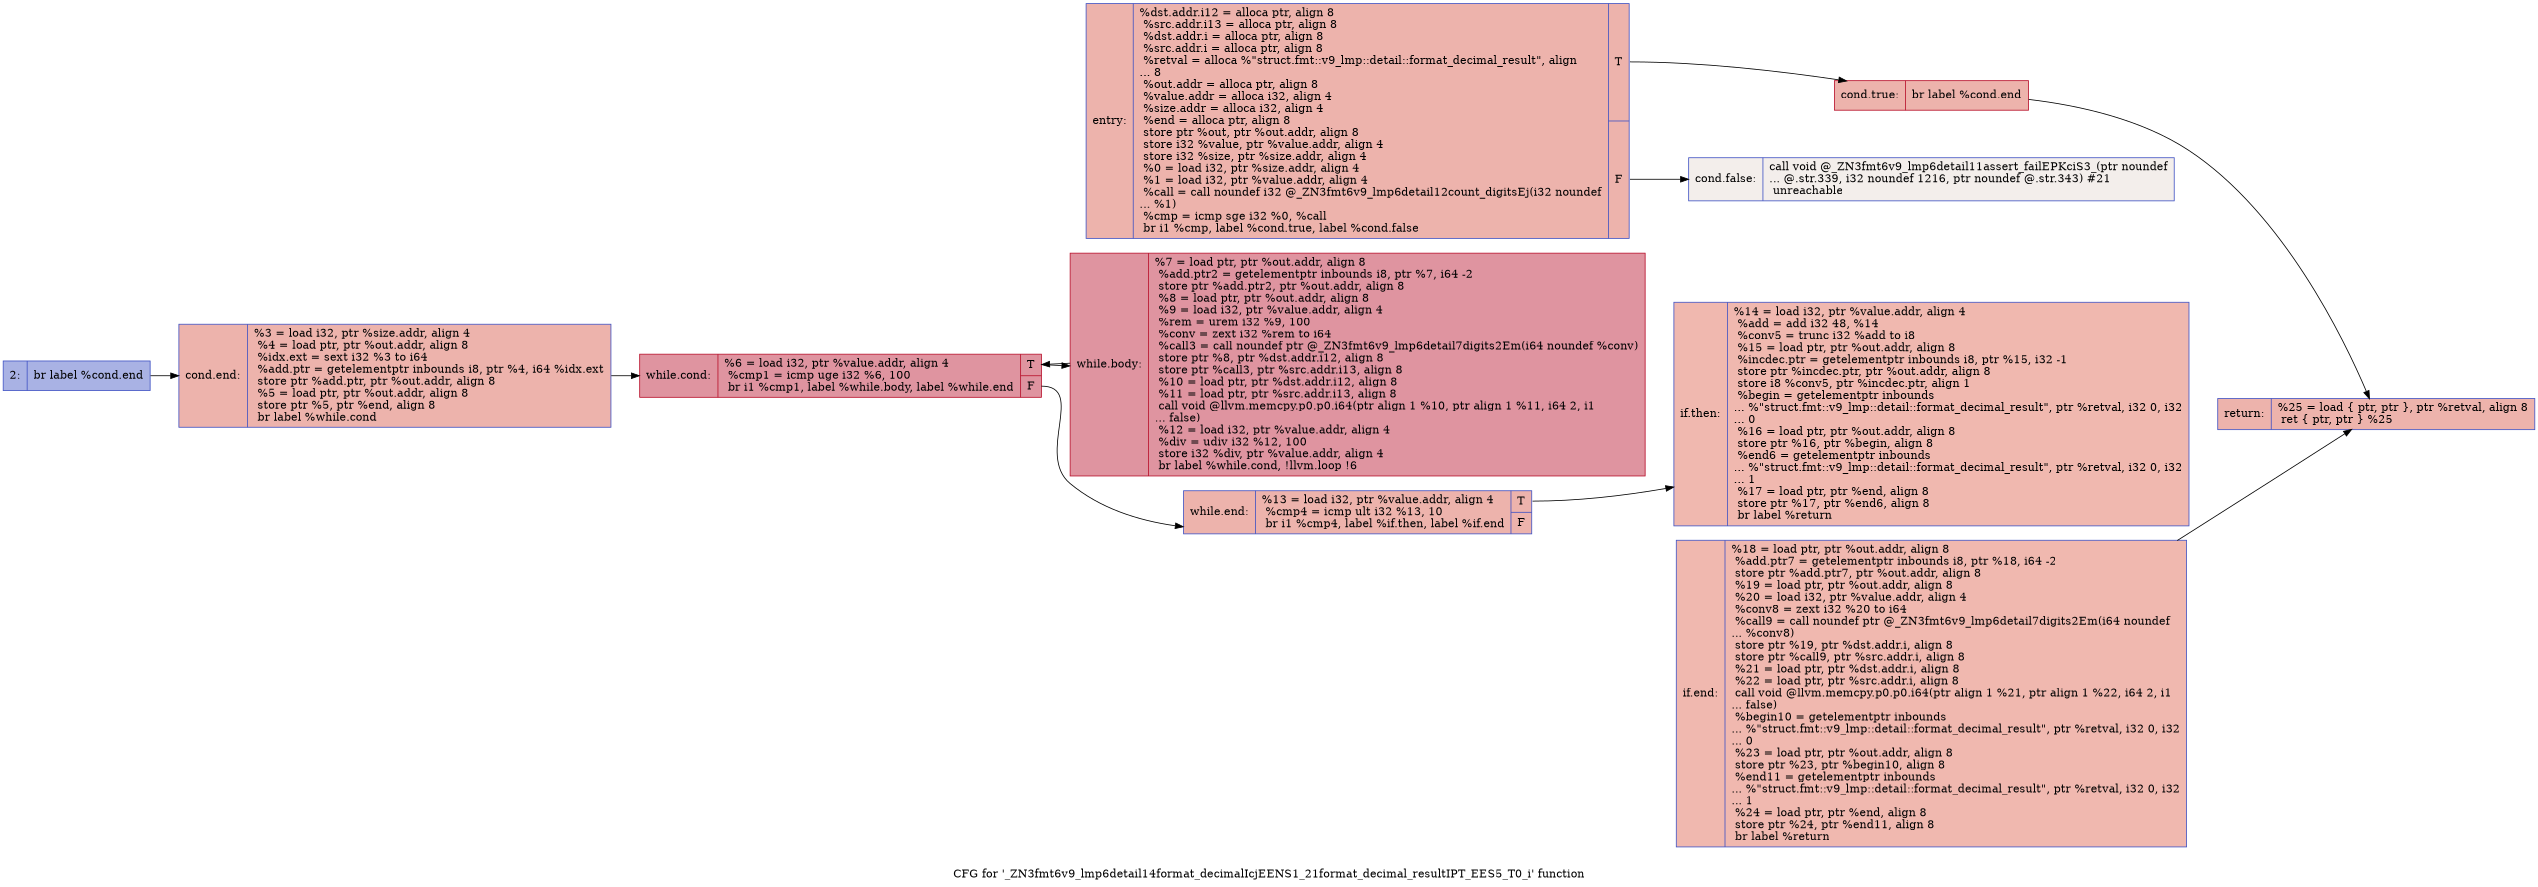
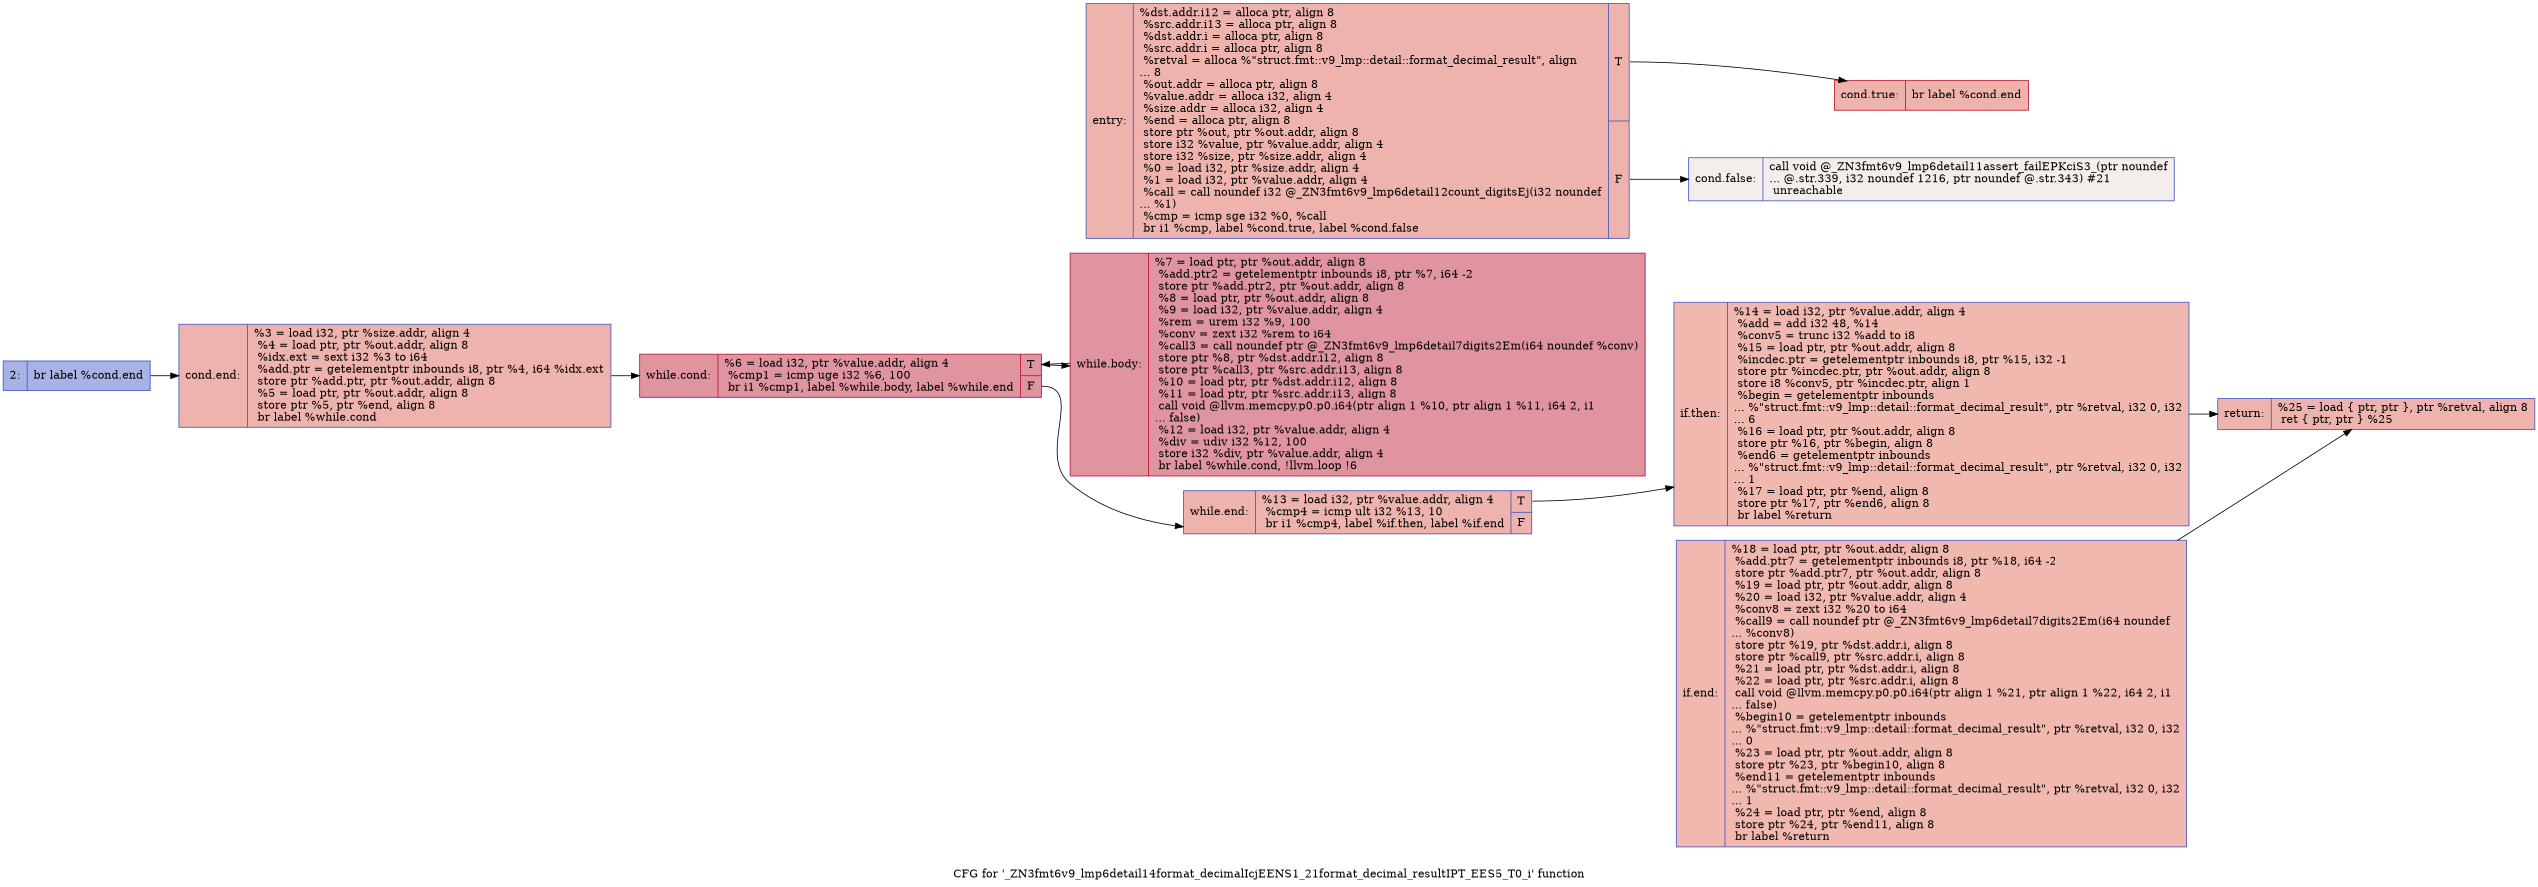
(2240, 193) -> (2199, 414)
(1745, 420) -> (1745, 420)
